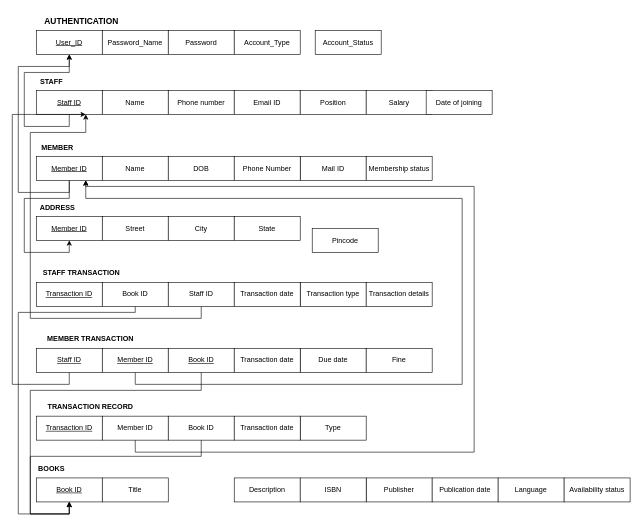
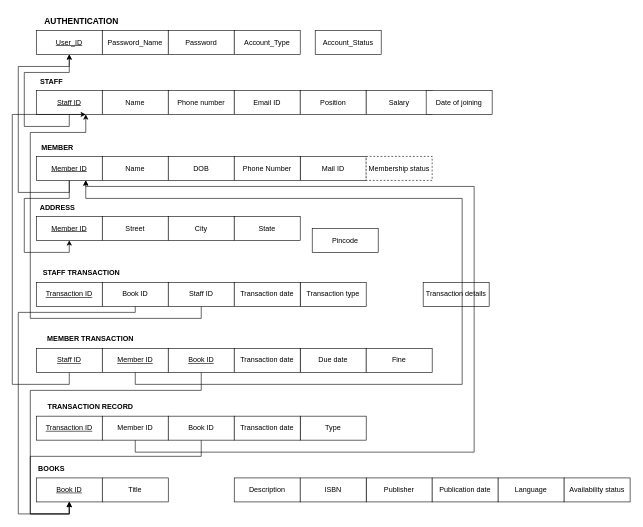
(399, 168) -> (399, 168)
(399, 294) -> (456, 294)
